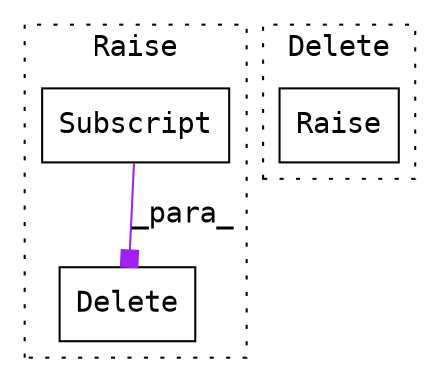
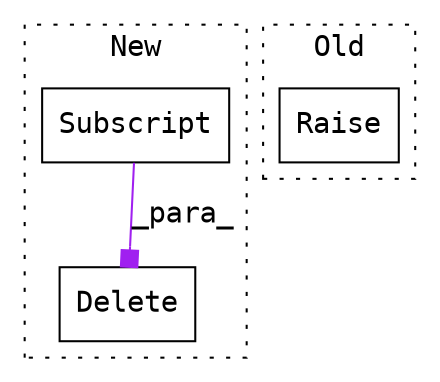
(136, 48) -> (136, 48)
(339, 48) -> (339, 48)
